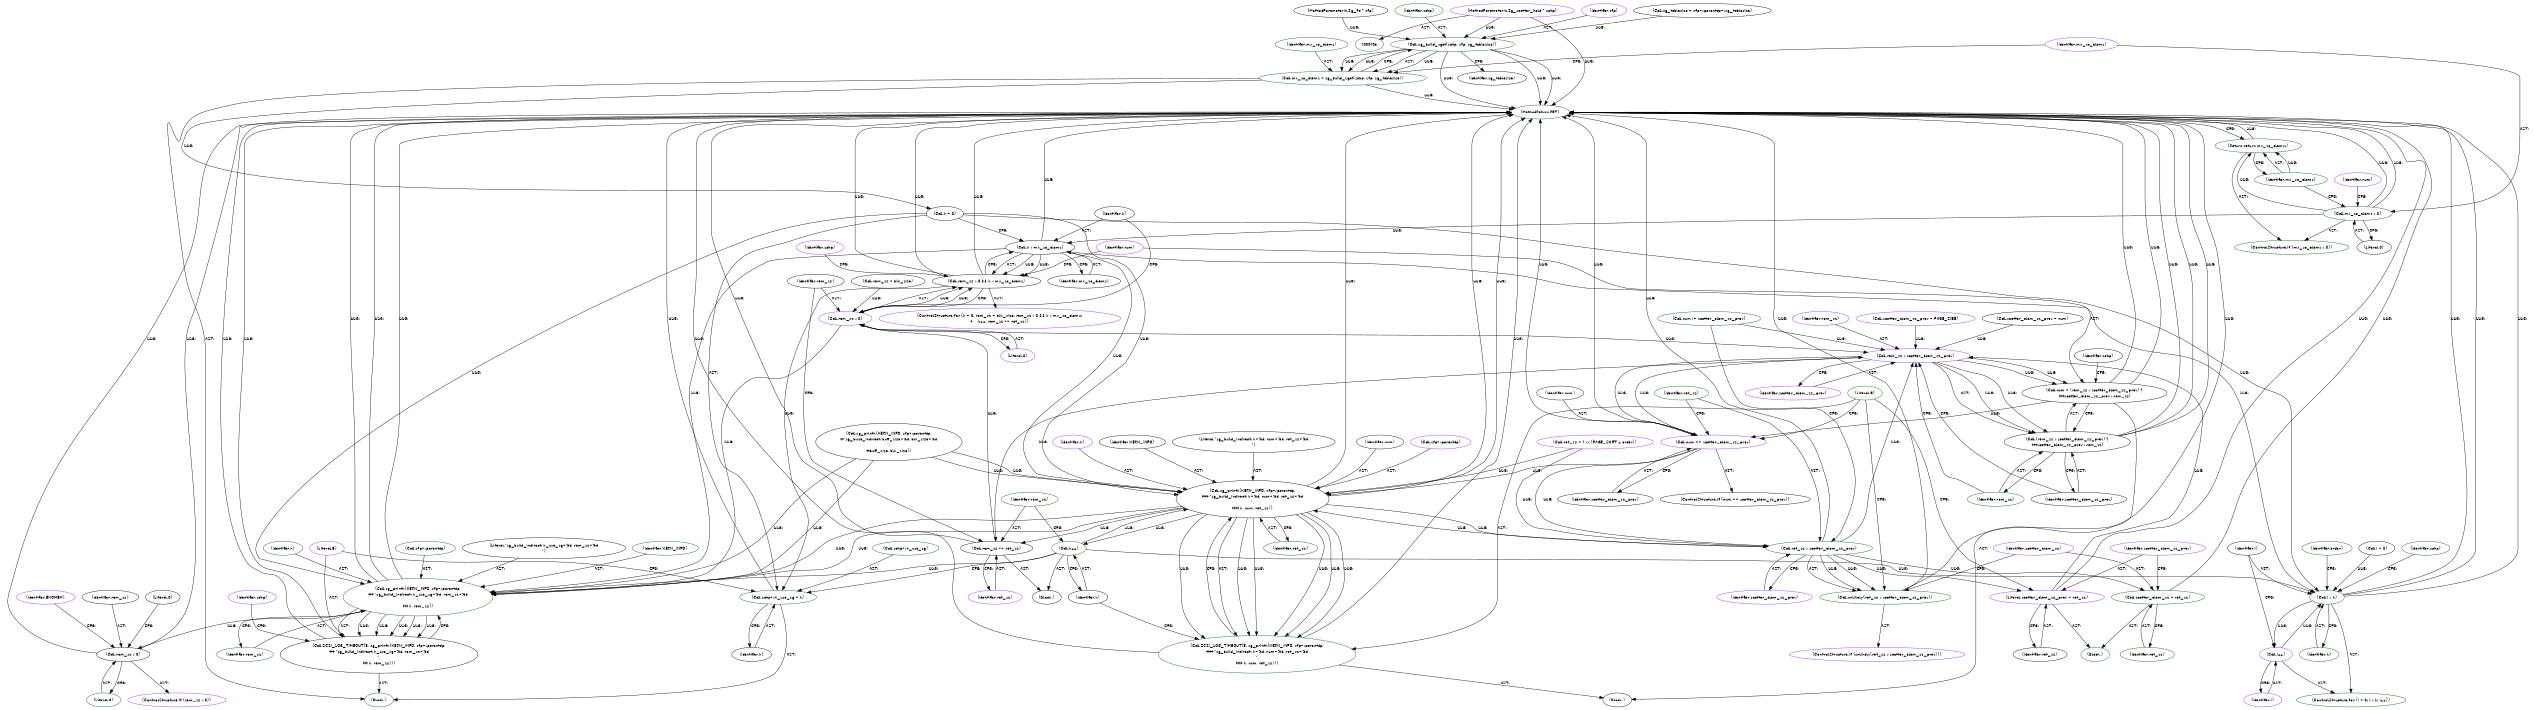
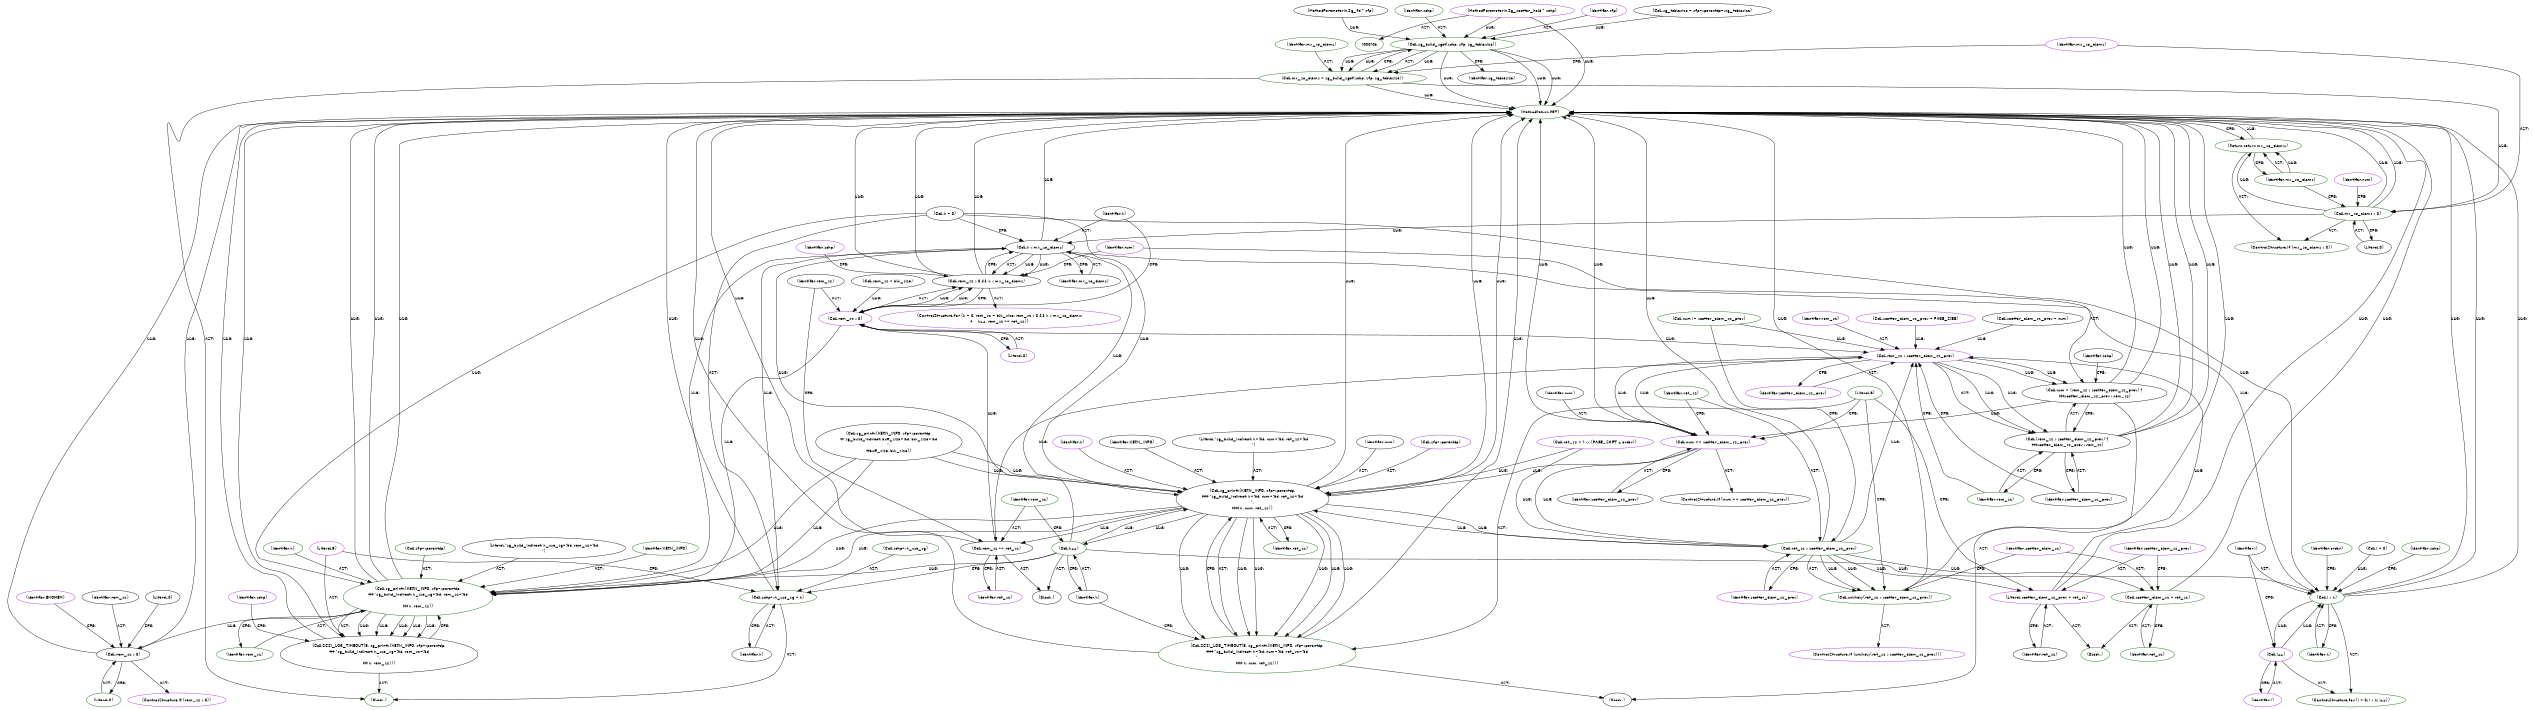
(338, 110) -> (2042, 89)
(788, 379) -> (762, 307)
none -> (798, 399)
